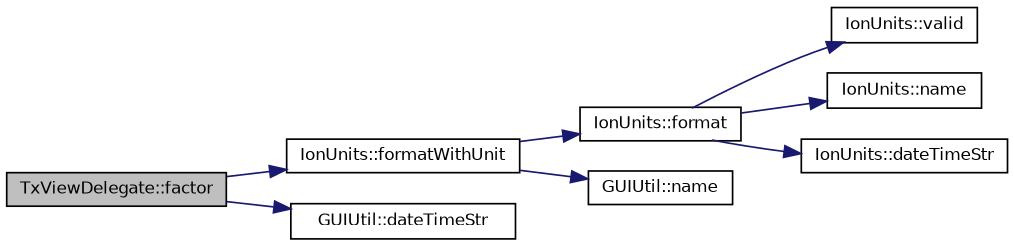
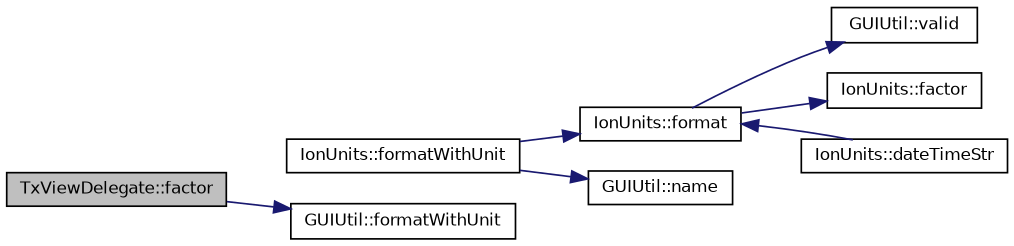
(904, 25) -> (904, 25)
(904, 91) -> (904, 91)
(748, 146) -> (806, 132)
(248, 174) -> none
(403, 221) -> (403, 221)
